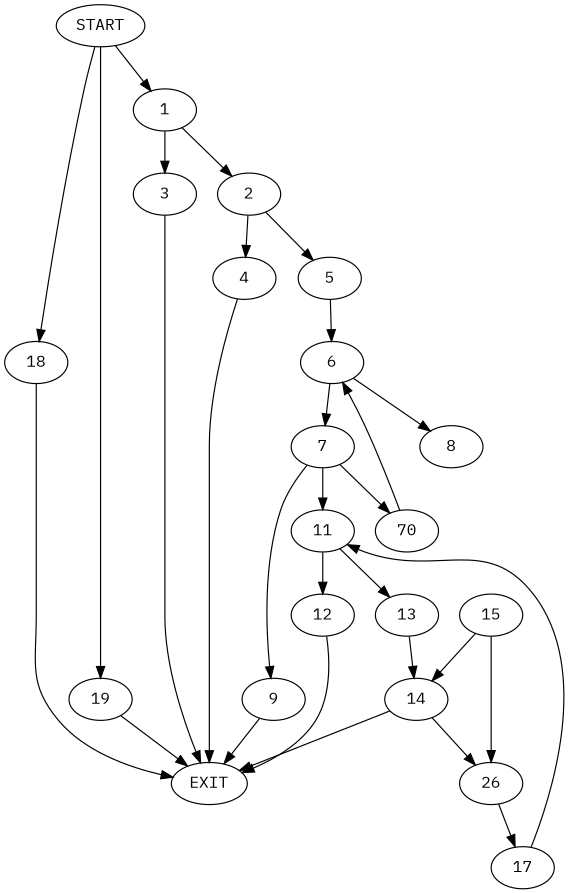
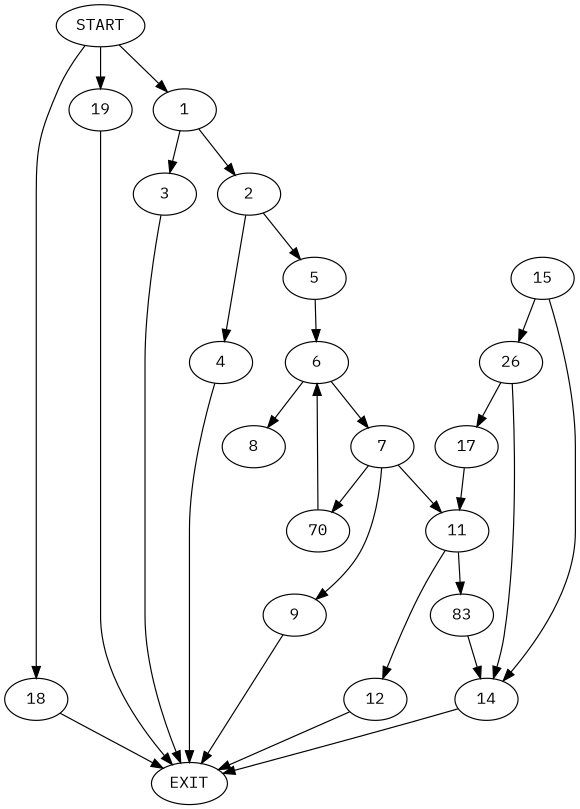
(407, 615) -> (462, 615)
(450, 737) -> (514, 526)
